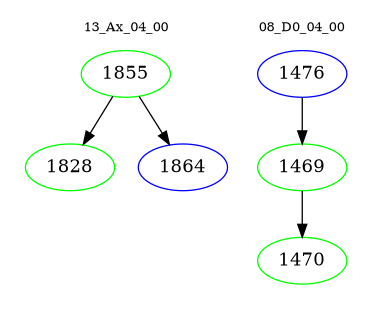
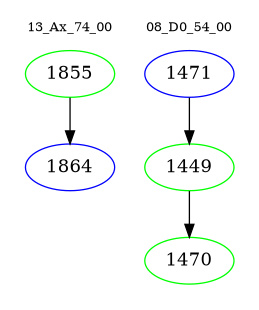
(126, 28) -> (70, 28)
(302, 28) -> (189, 28)
(302, 74) -> (189, 74)
(70, 167) -> none
(302, 167) -> (189, 167)
